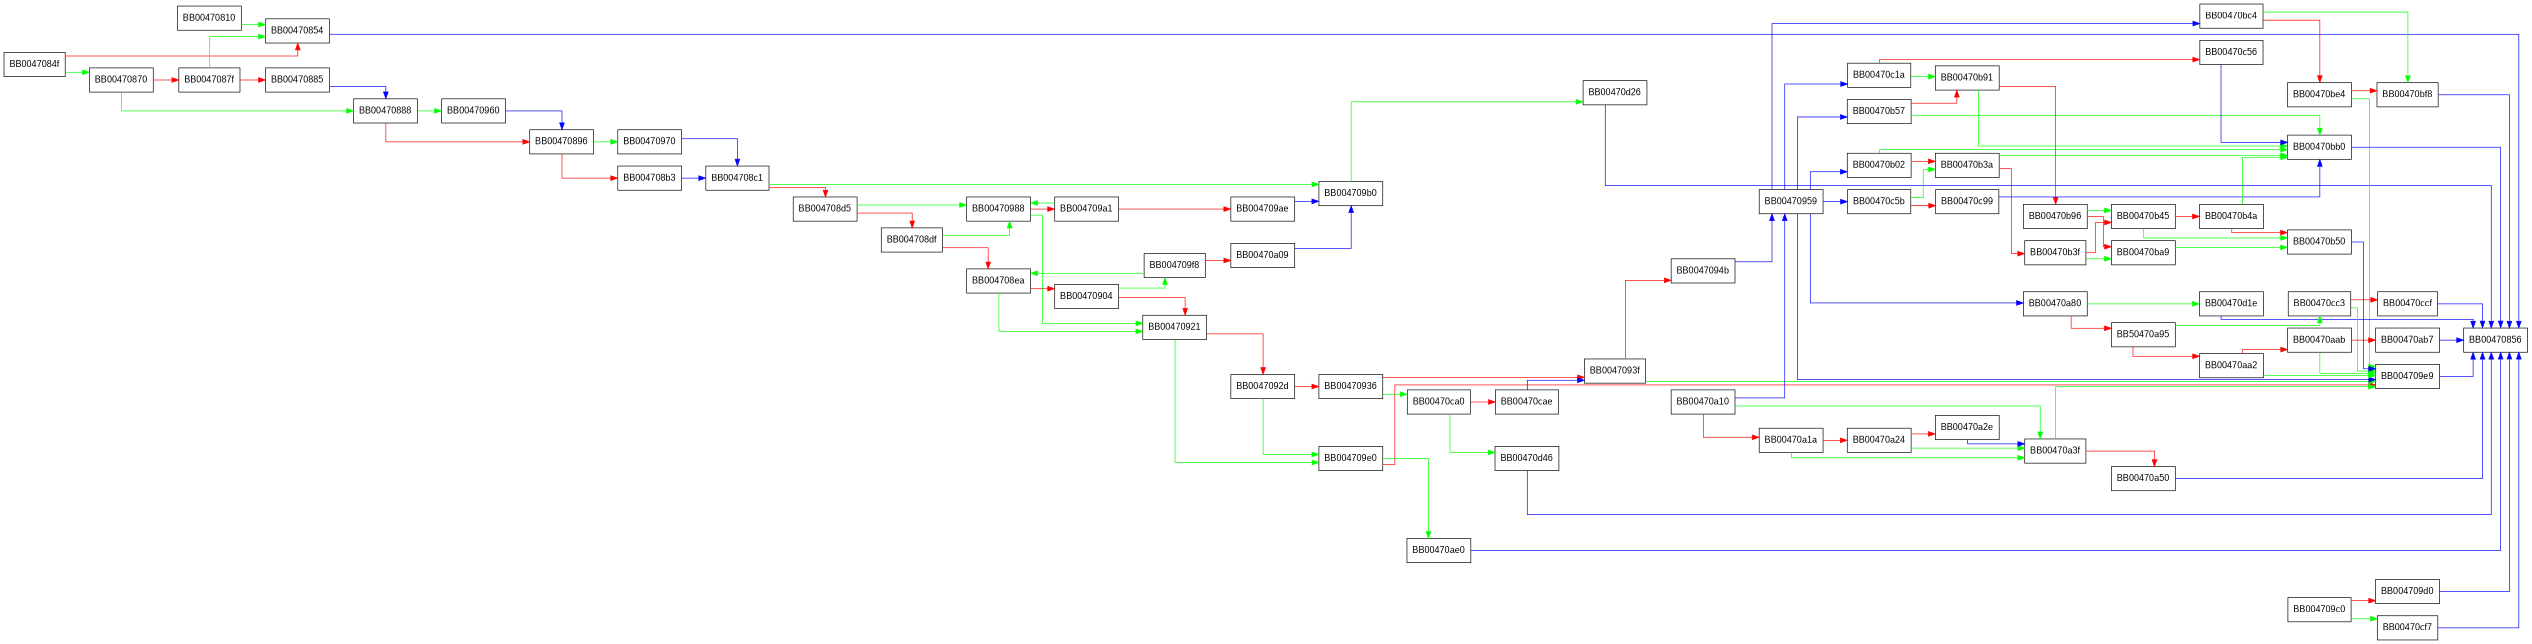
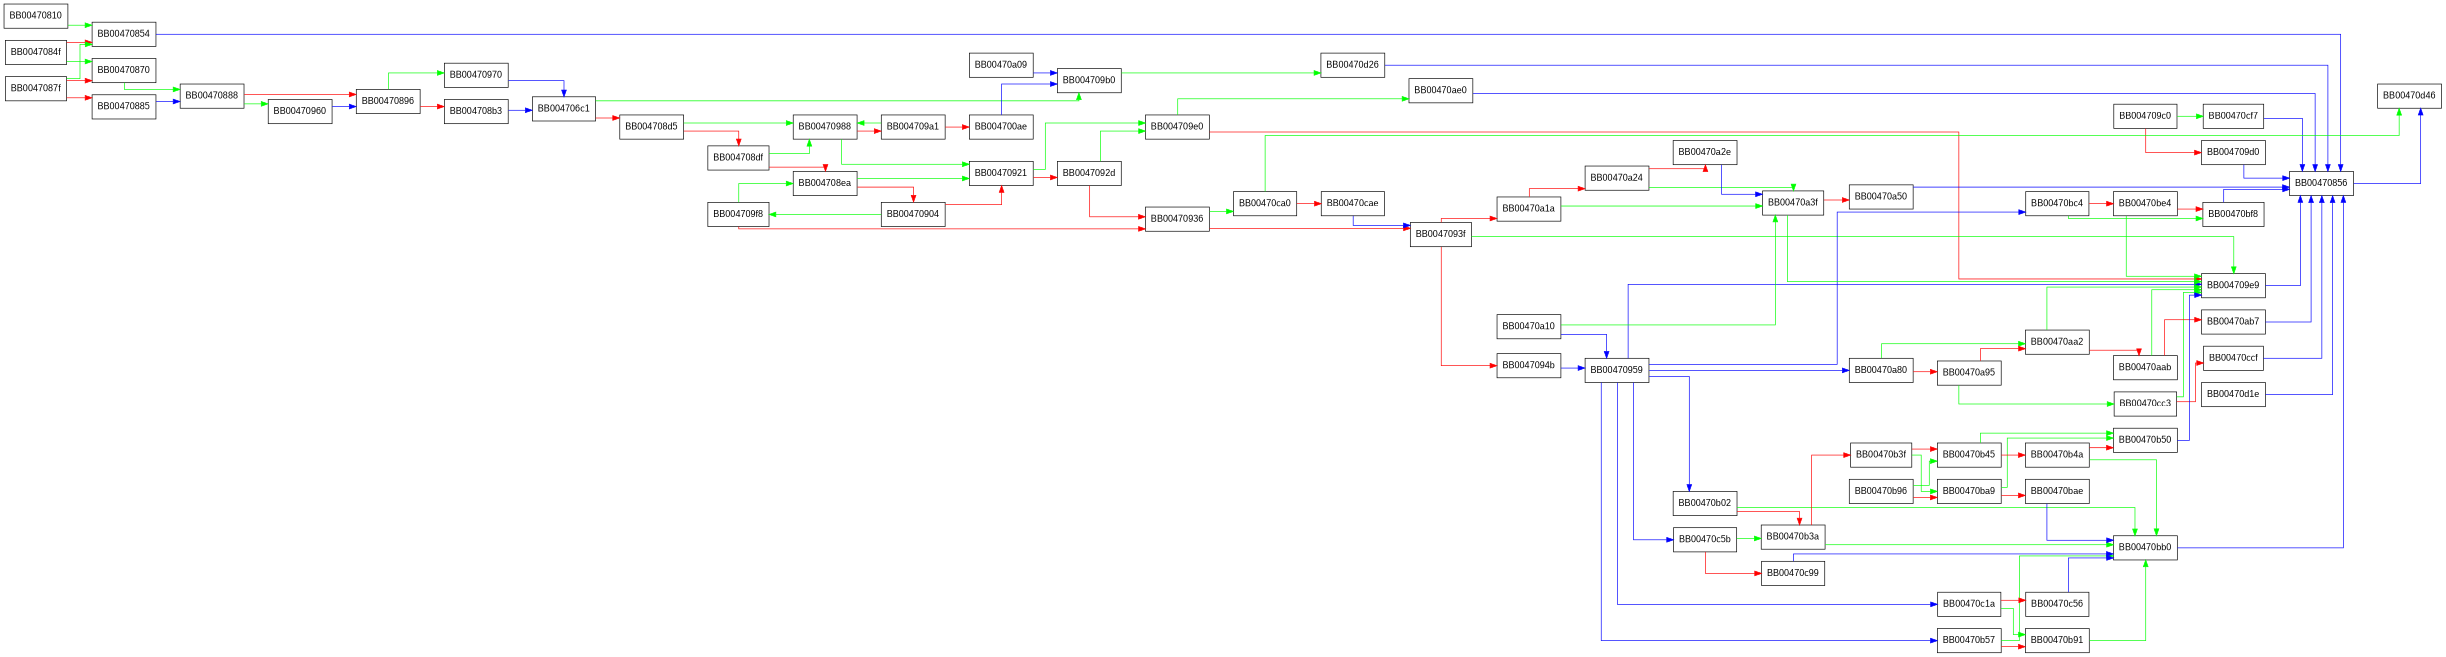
(163, 80) -> (76, 81)
(2056, 110) -> none
(737, 178) -> (564, 109)
(1263, 209) -> (1001, 127)
(1215, 260) -> (938, 229)
(2140, 304) -> (1943, 344)
(2143, 335) -> (1969, 373)
(1716, 437) -> (1464, 218)
none -> (2057, 491)
(2065, 515) -> (2421, 183)
